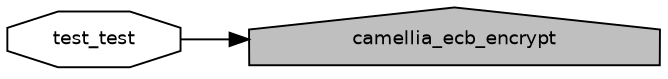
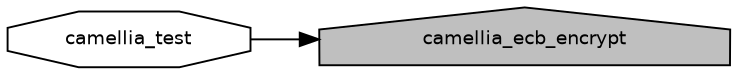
(94, 39) -> (129, 39)
